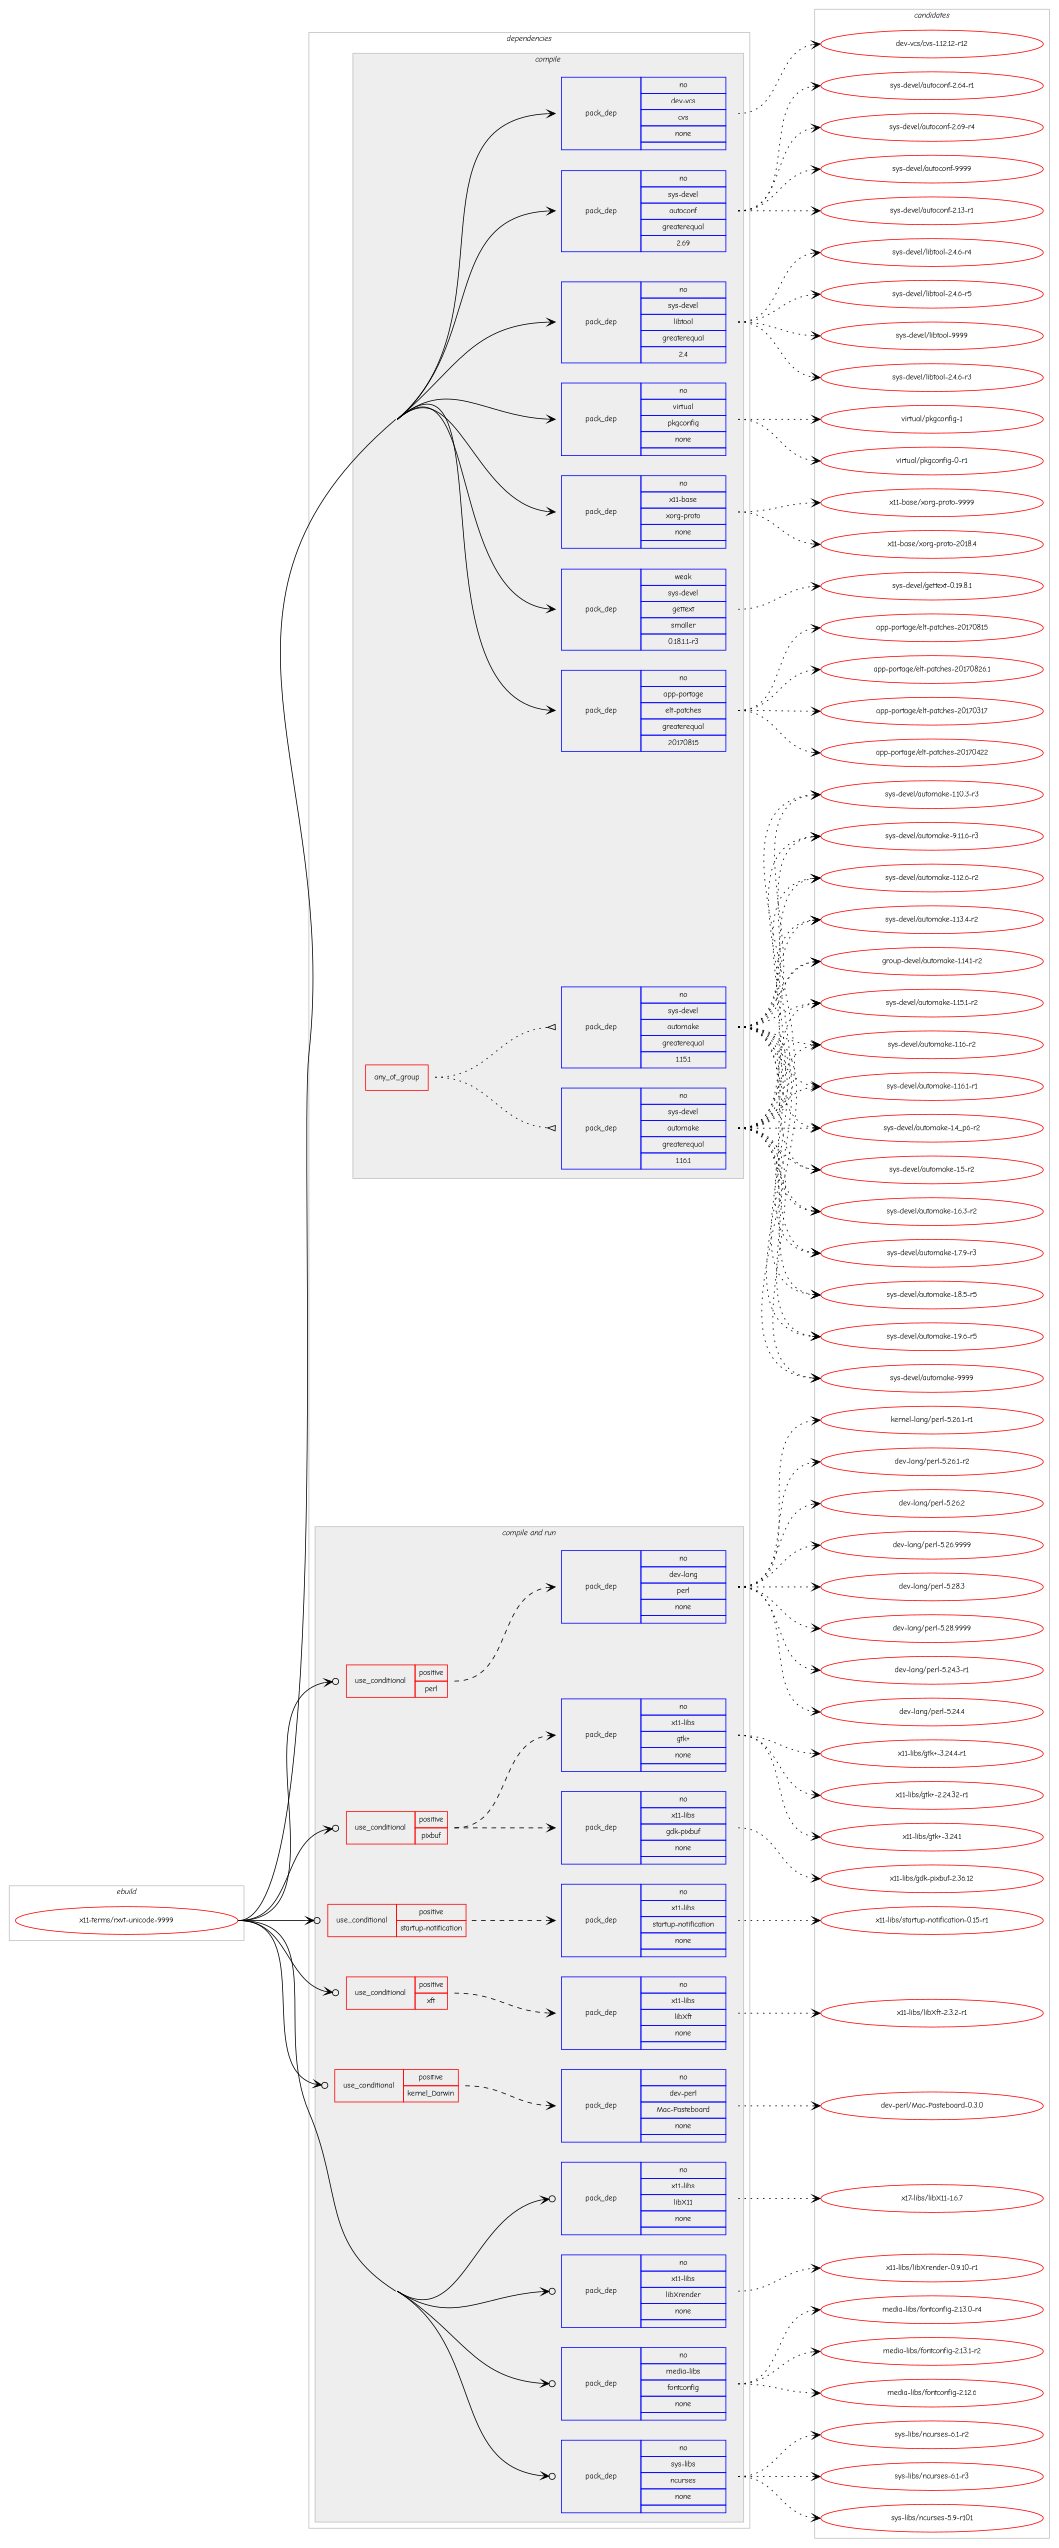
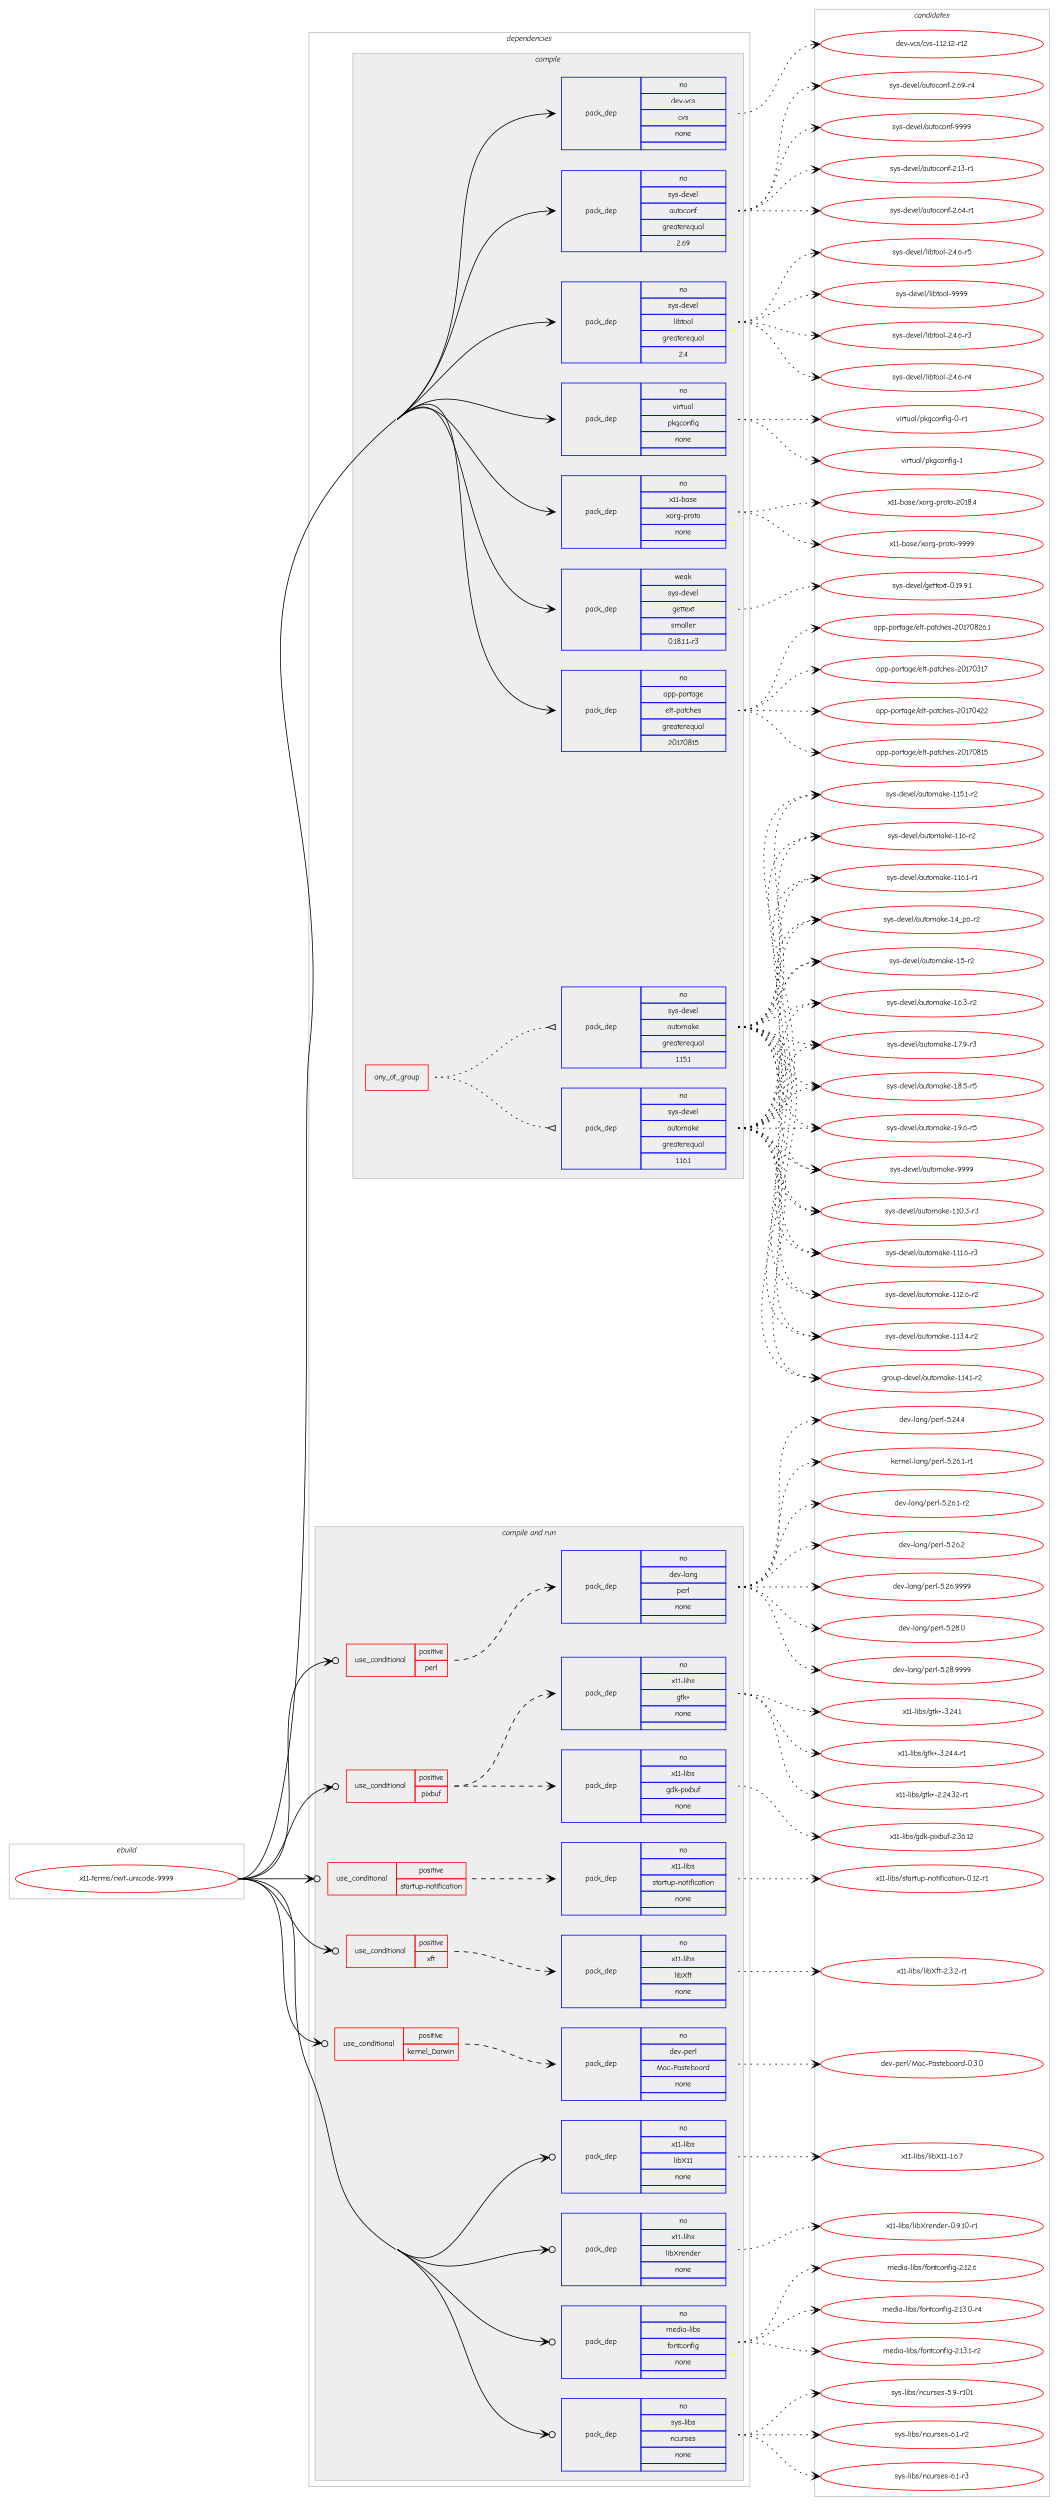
(932, 586) -> (932, 586)
(932, 836) -> (932, 1253)
(932, 1587) -> (932, 1629)
(932, 1670) -> none
(932, 1921) -> (932, 1879)
(932, 2199) -> (932, 2157)
